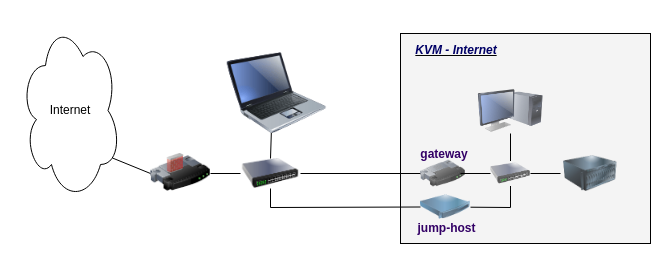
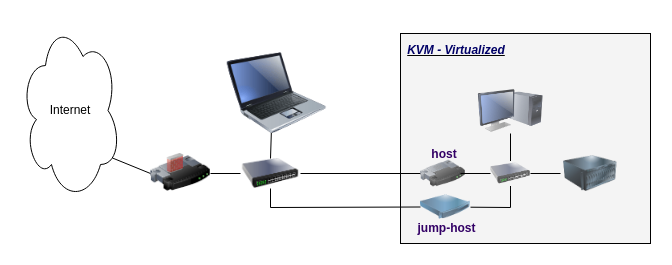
(457, 51) -> (457, 51)
(445, 153) -> (445, 153)
